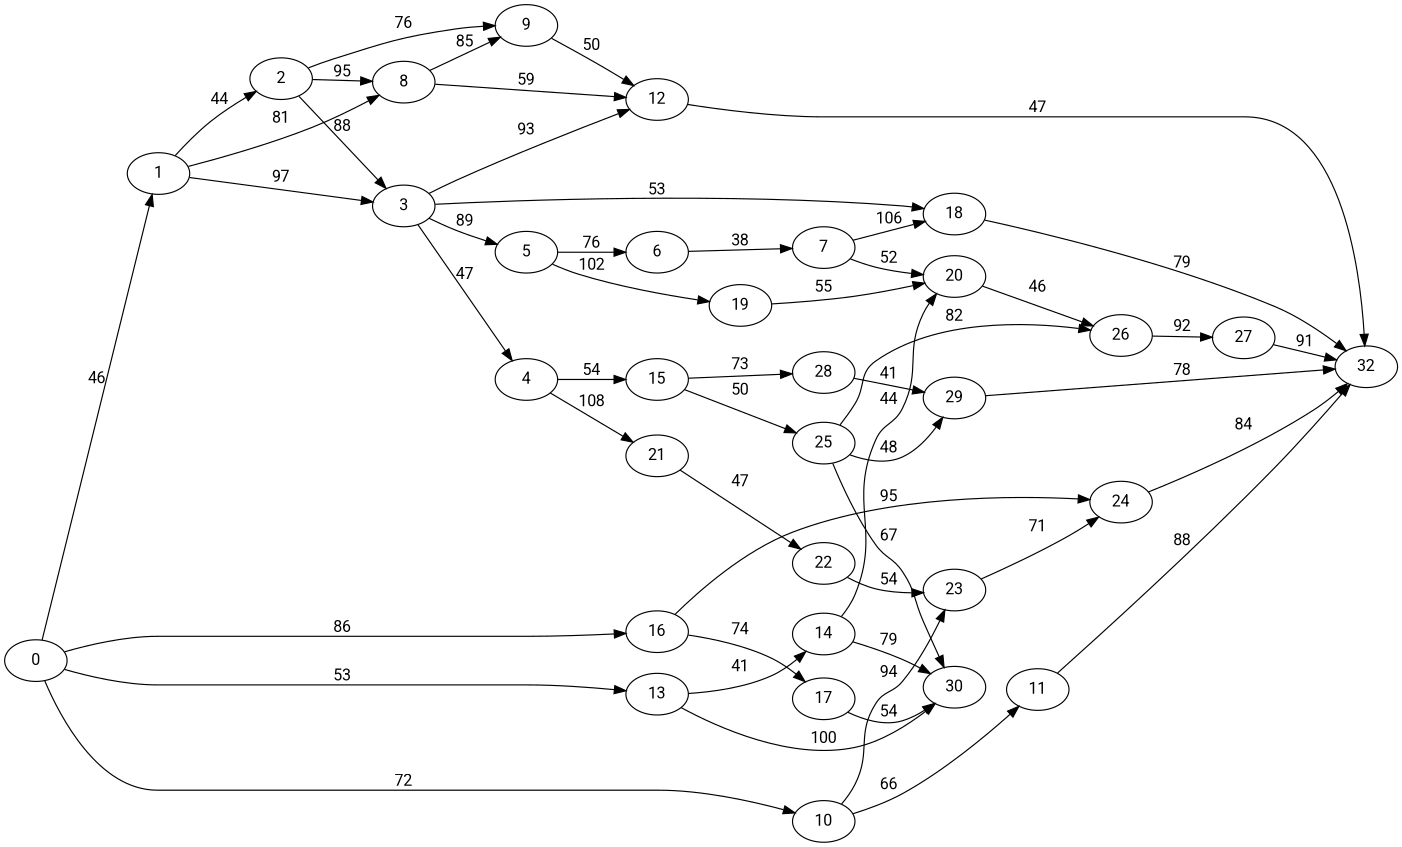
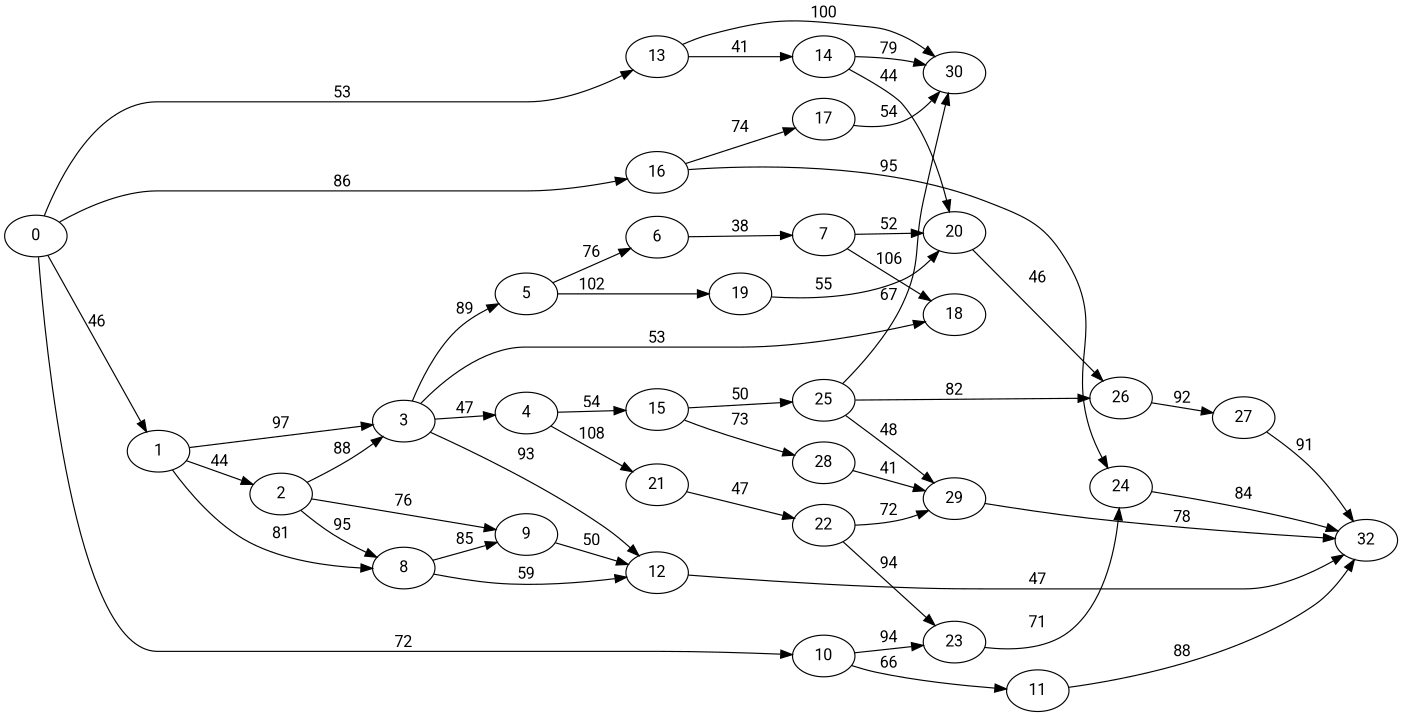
(1166, 268) -> none
none -> (887, 522)
(889, 580) -> (889, 564)
